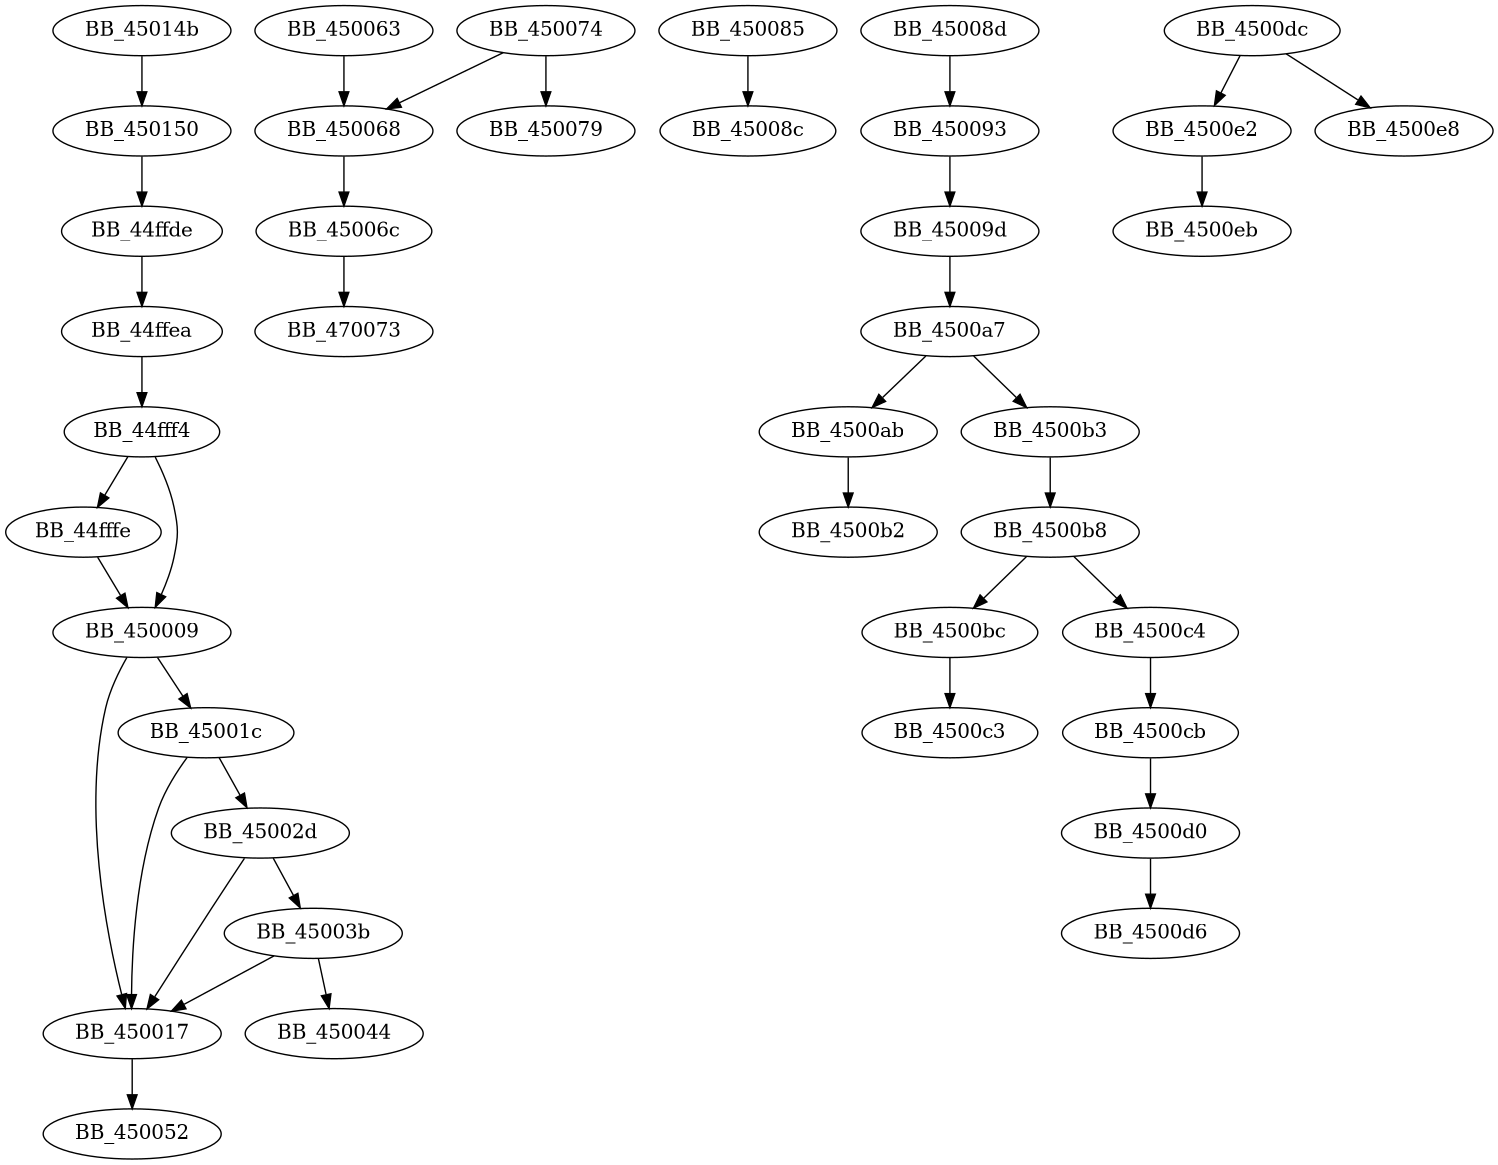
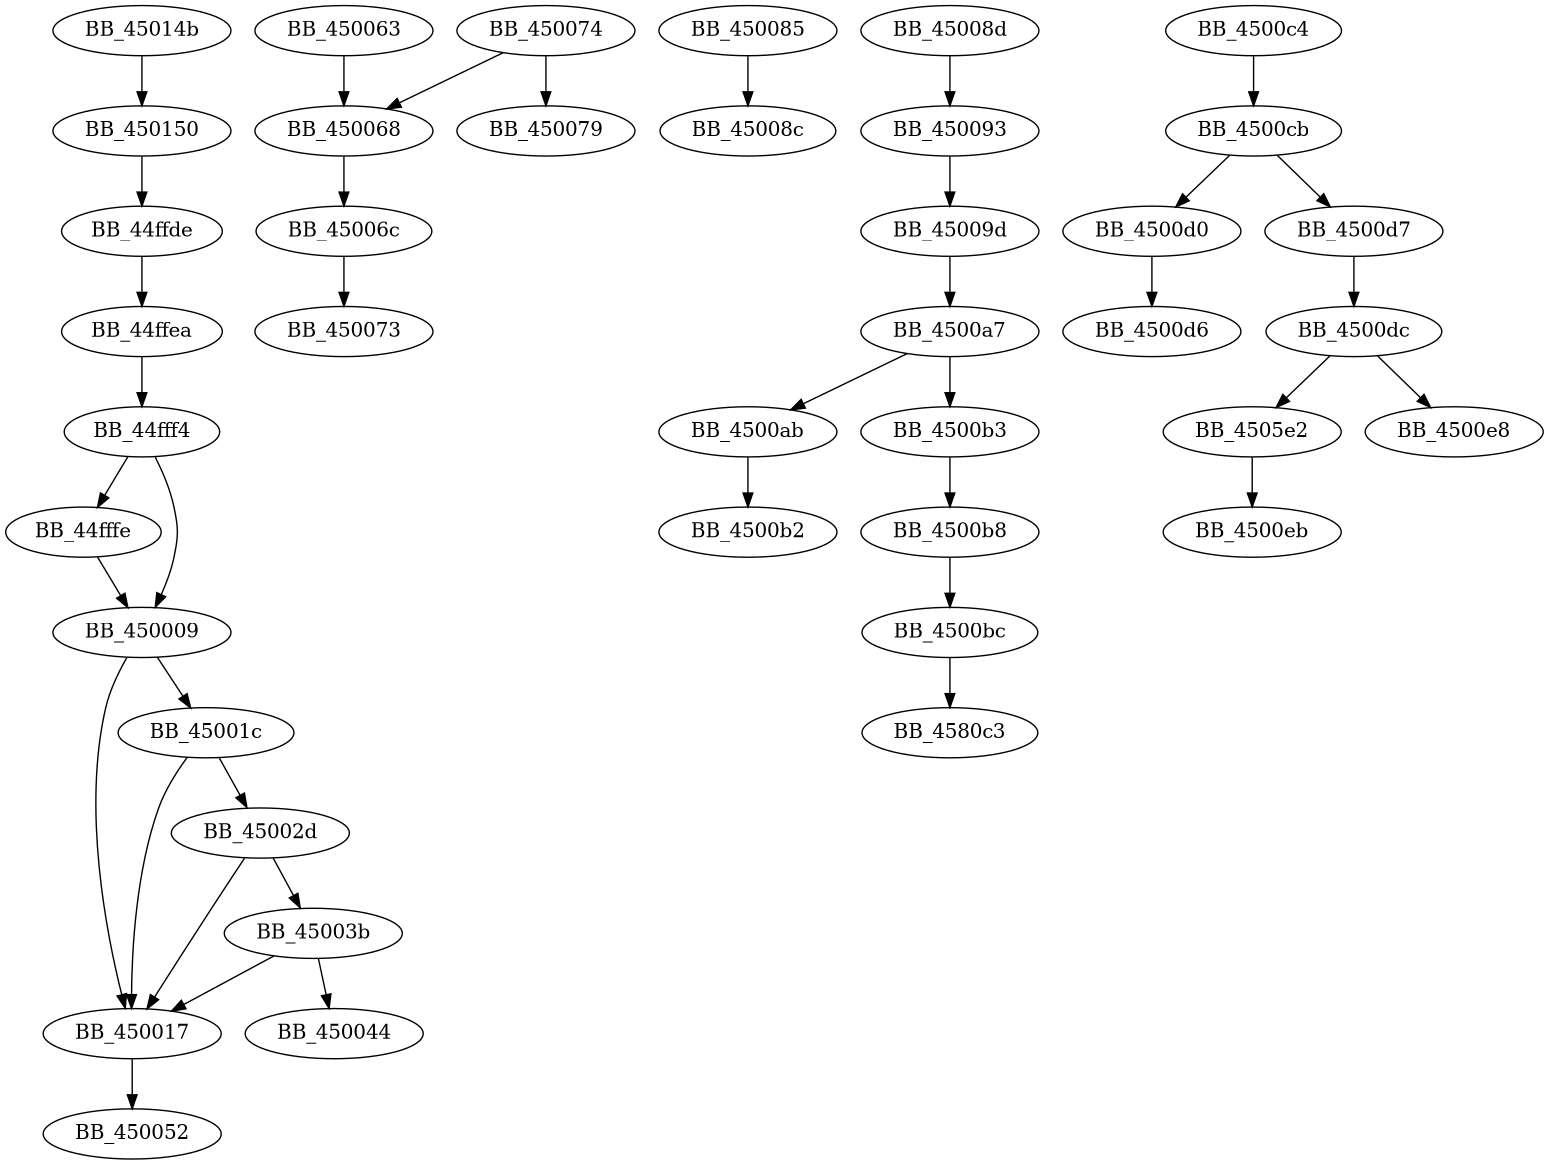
(1202, 131) -> (1252, 432)
none -> (1354, 231)
(344, 332) -> (344, 332)
(1095, 577) -> none
(950, 733) -> (950, 733)
